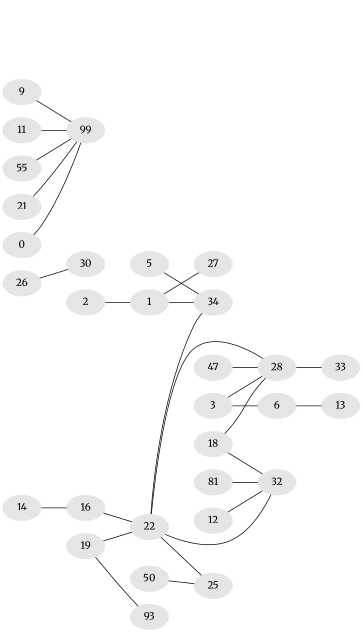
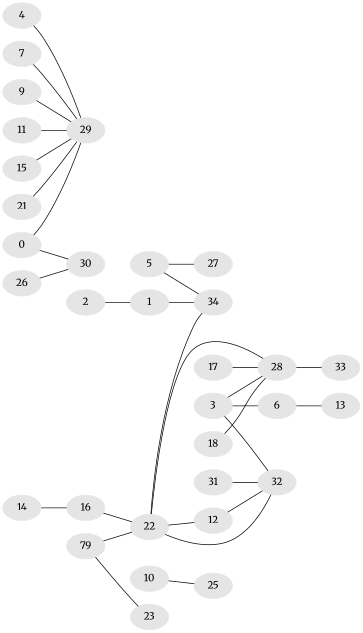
none -> (22, 16)
none -> (22, 54)
(86, 130) -> (86, 130)
(22, 169) -> (22, 169)
none -> (54, 255)
(177, 286) -> (181, 264)
(213, 368) -> (213, 368)
(245, 463) -> (247, 443)
(213, 482) -> (213, 482)
(86, 546) -> (86, 546)
(181, 556) -> (181, 524)
(149, 579) -> (149, 579)
(149, 617) -> (149, 617)
